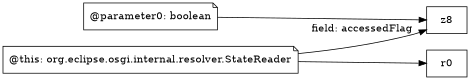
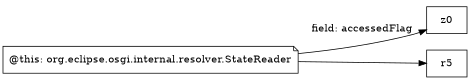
(151, 16) -> none
(447, 20) -> (447, 20)
(447, 64) -> (447, 64)
